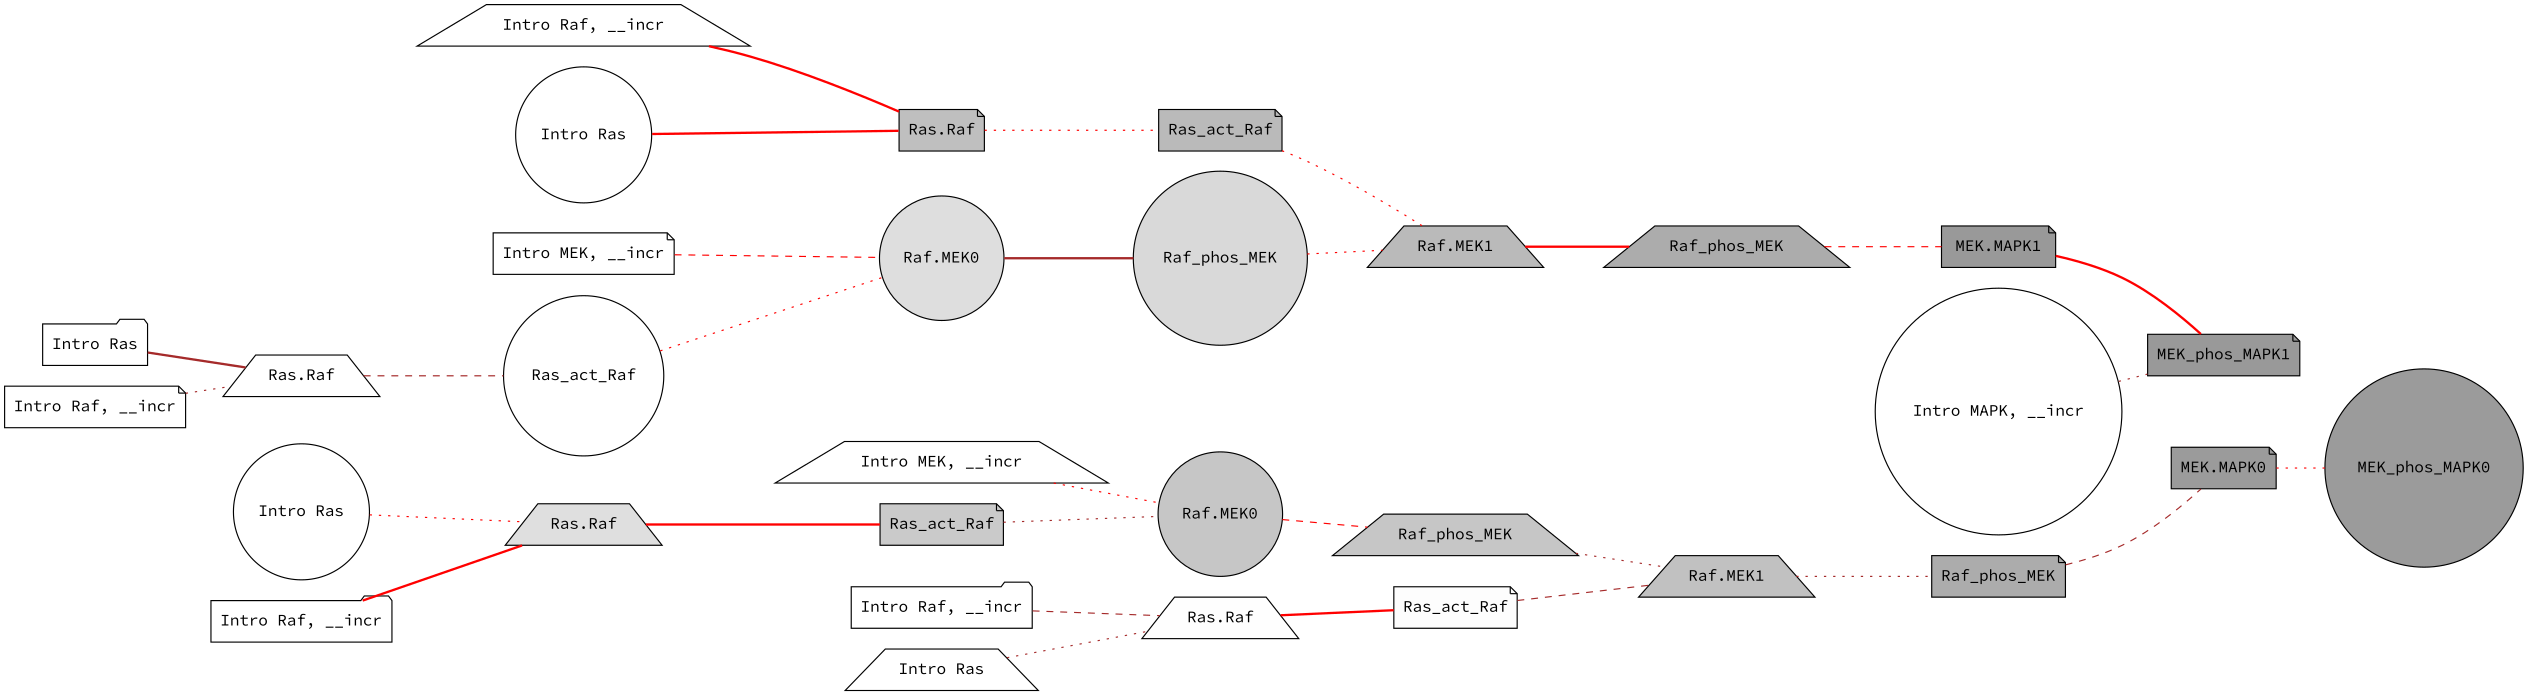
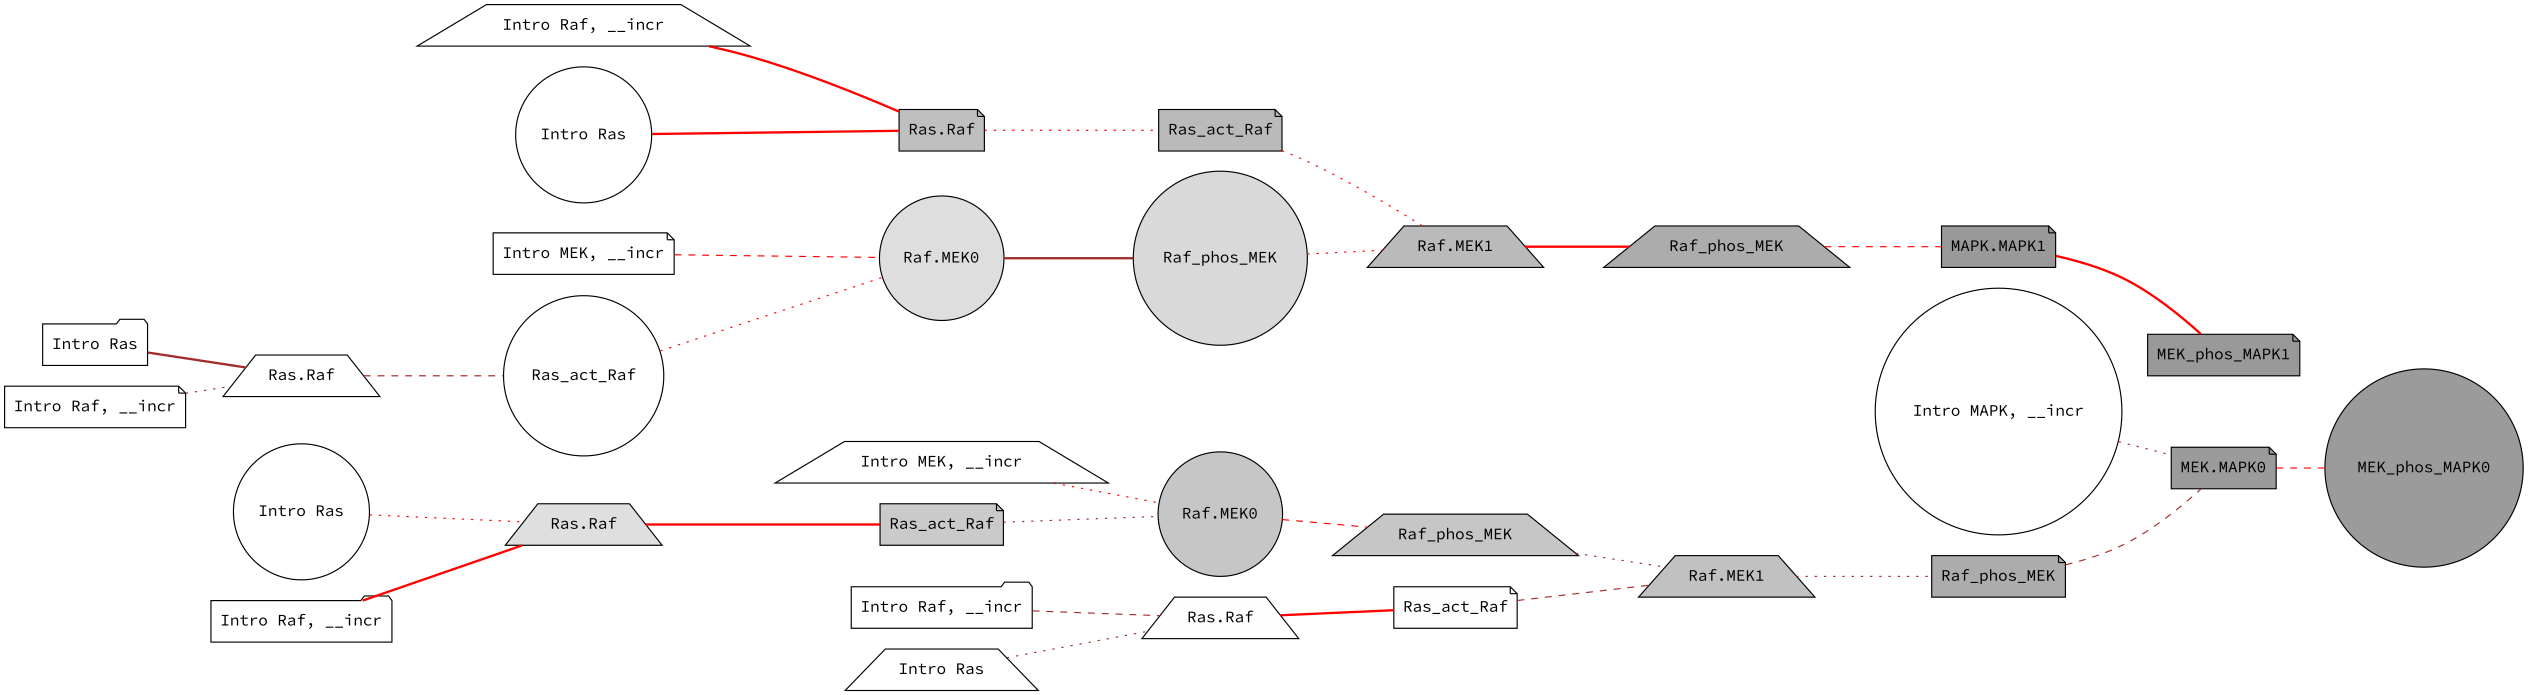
(1999, 247) -> (1999, 247)
(2133, 378) -> (2145, 448)
(2301, 468) -> (2301, 468)
